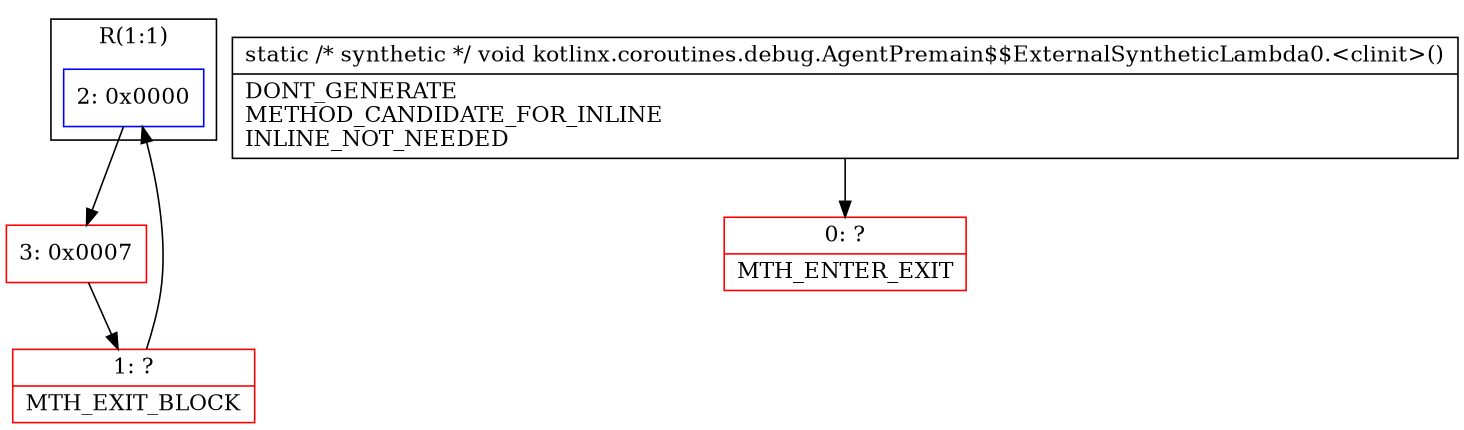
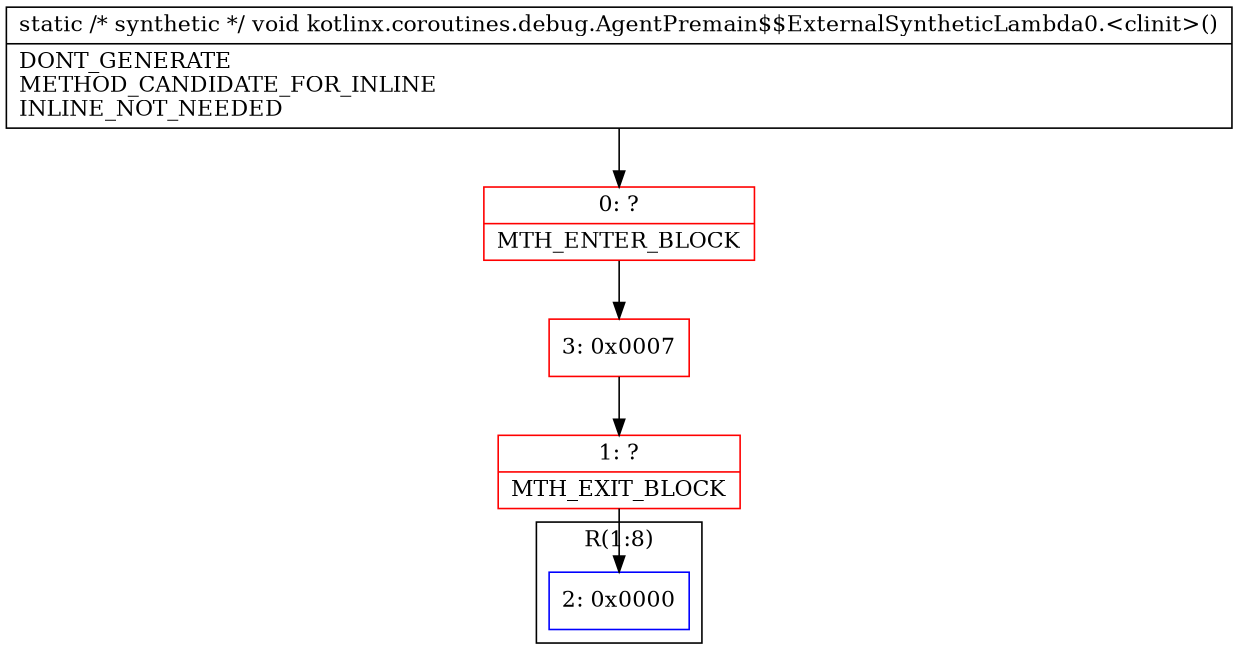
(134, 37) -> (619, 540)
(108, 168) -> (619, 282)
(845, 271) -> (619, 241)
